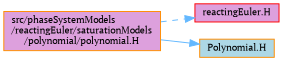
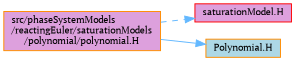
(237, 13) -> (243, 13)
